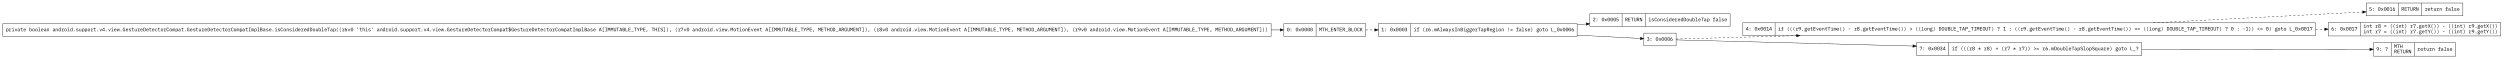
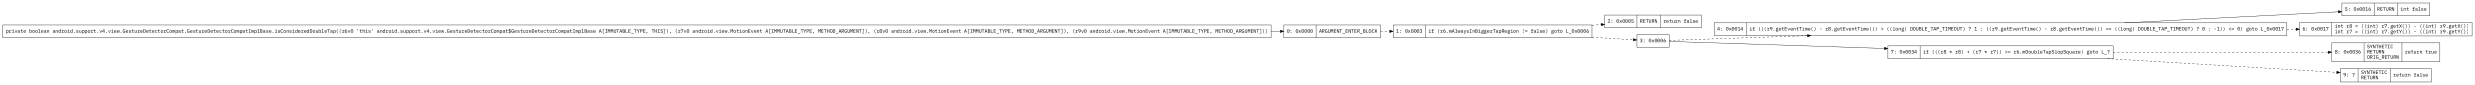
(2442, 9) -> (2414, 9)
(2258, 17) -> (2231, 17)
(1688, 20) -> (1681, 21)
(1582, 24) -> (1597, 25)
(1341, 30) -> (1348, 31)
(1609, 37) -> (1613, 39)
(2398, 47) -> (2374, 72)
(2256, 49) -> (2222, 65)
none -> (2386, 52)
